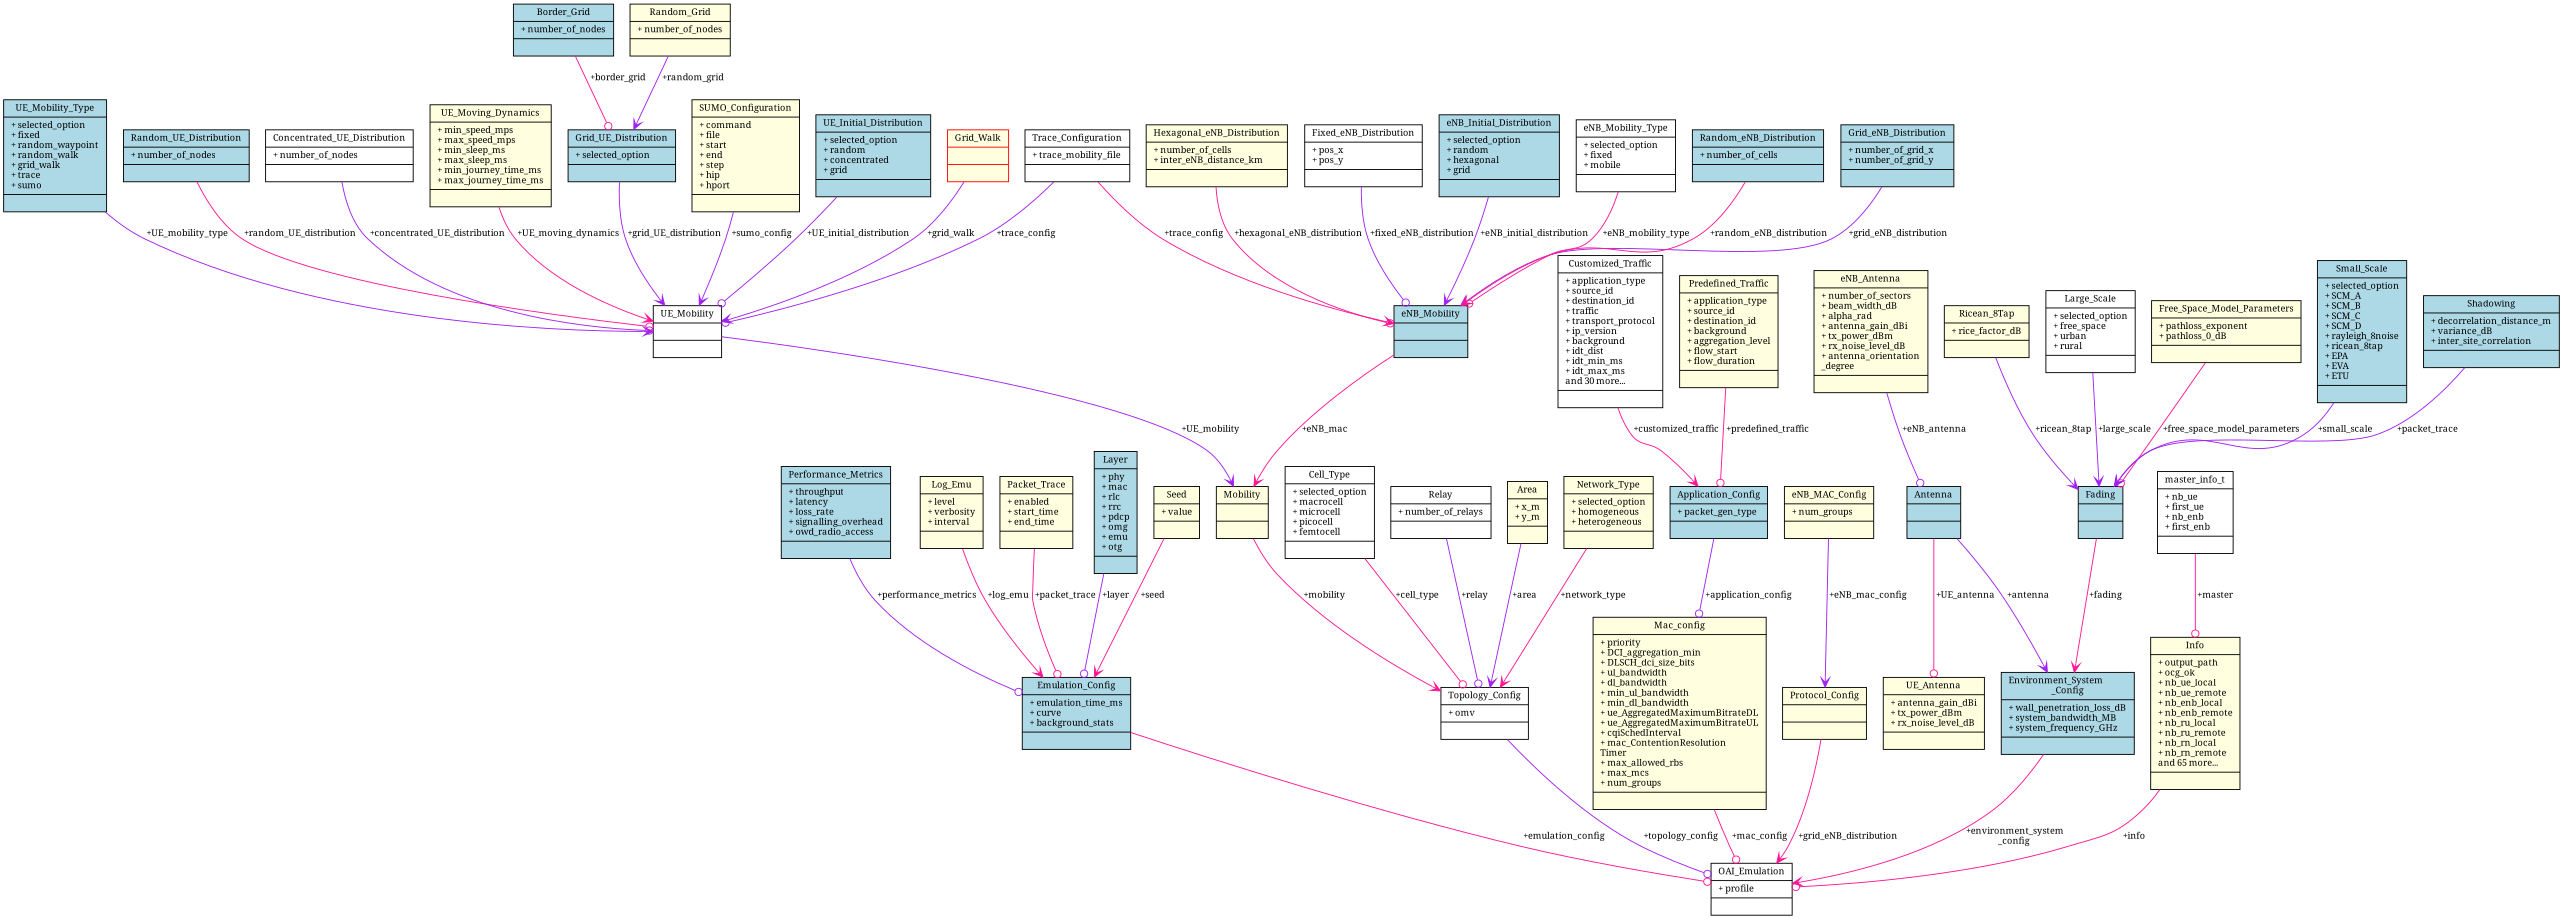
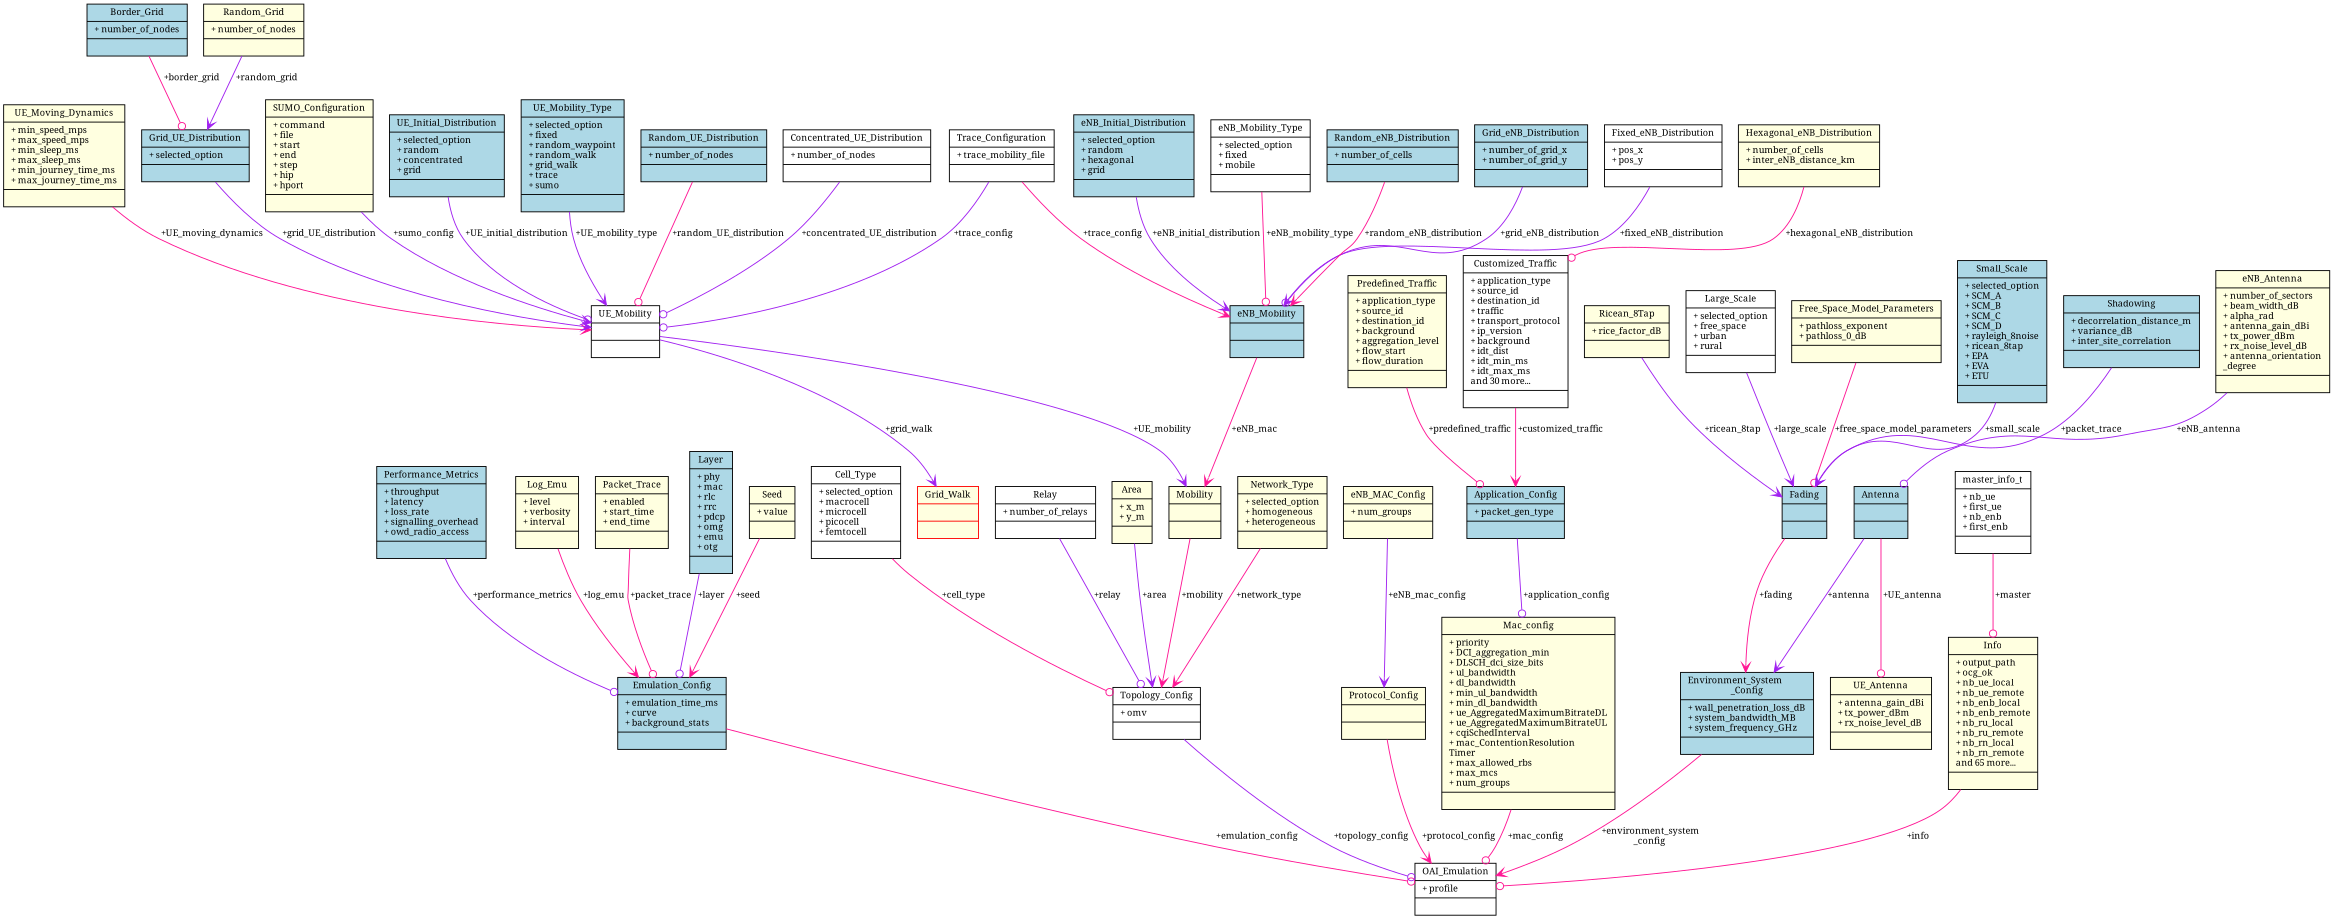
(860, 269) -> (807, 389)
(1279, 279) -> (1705, 250)
(1847, 836) -> (1458, 836)
